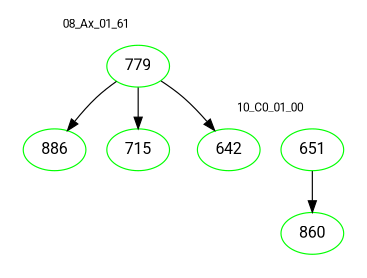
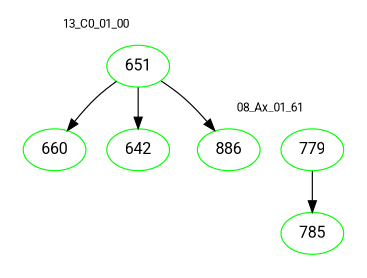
(94, 100) -> (196, 109)
(196, 109) -> (138, 102)
(271, 109) -> (96, 25)
(138, 150) -> (312, 233)
(312, 233) -> (55, 150)
